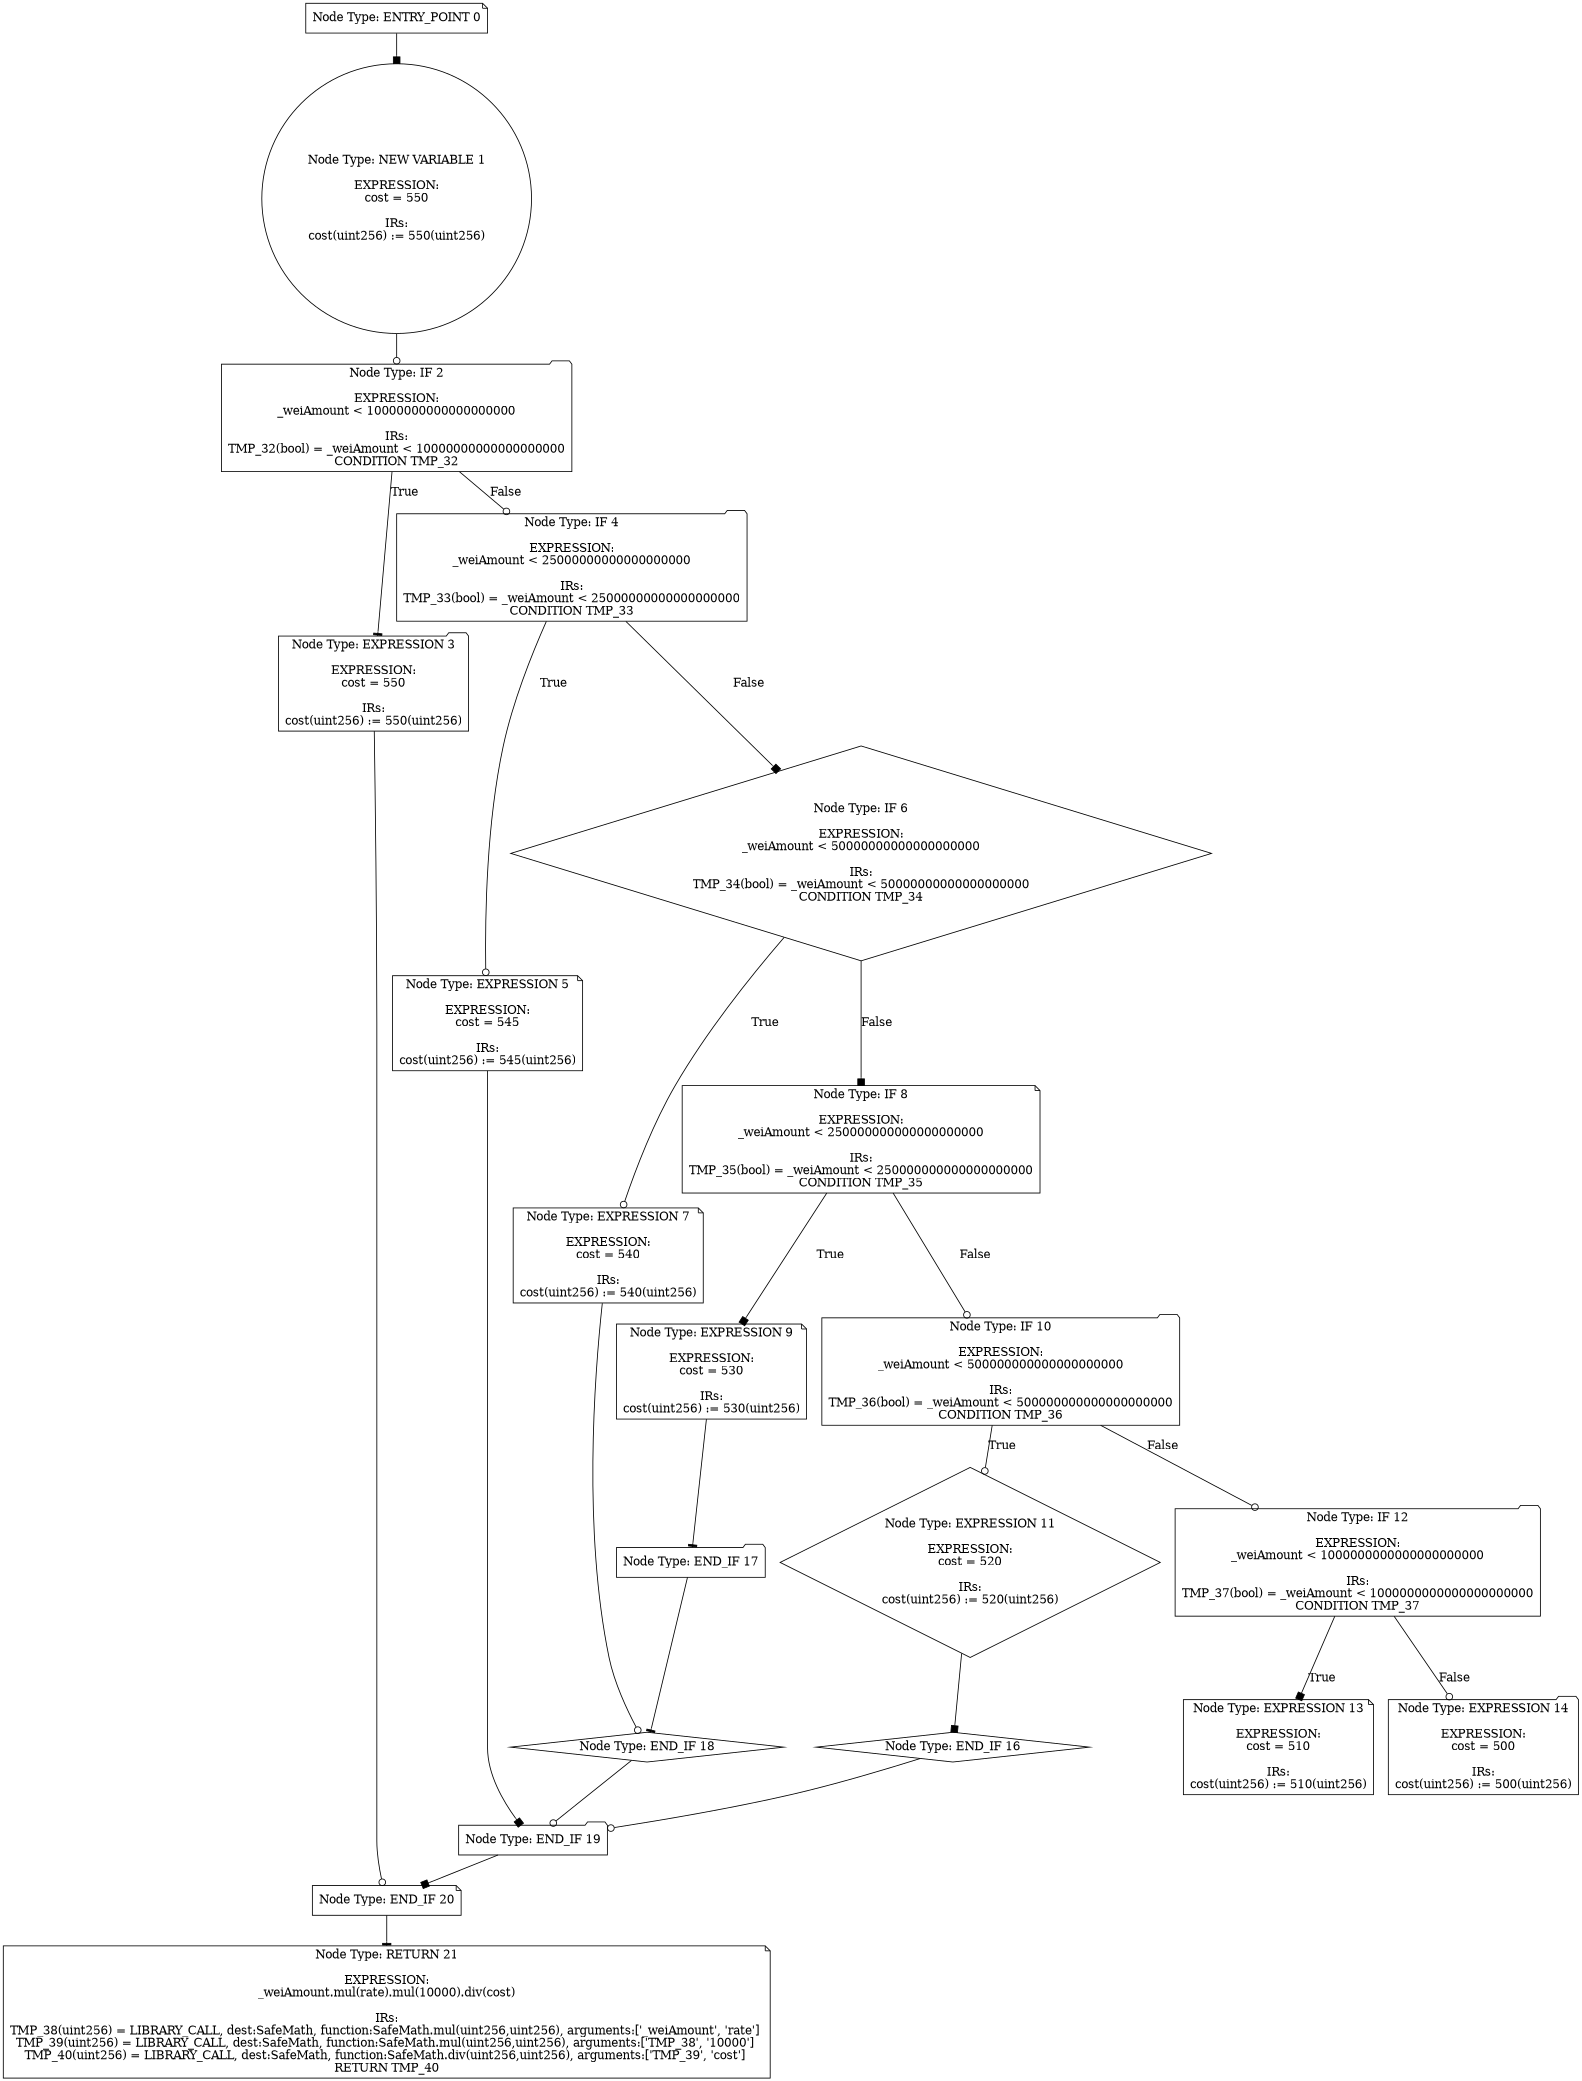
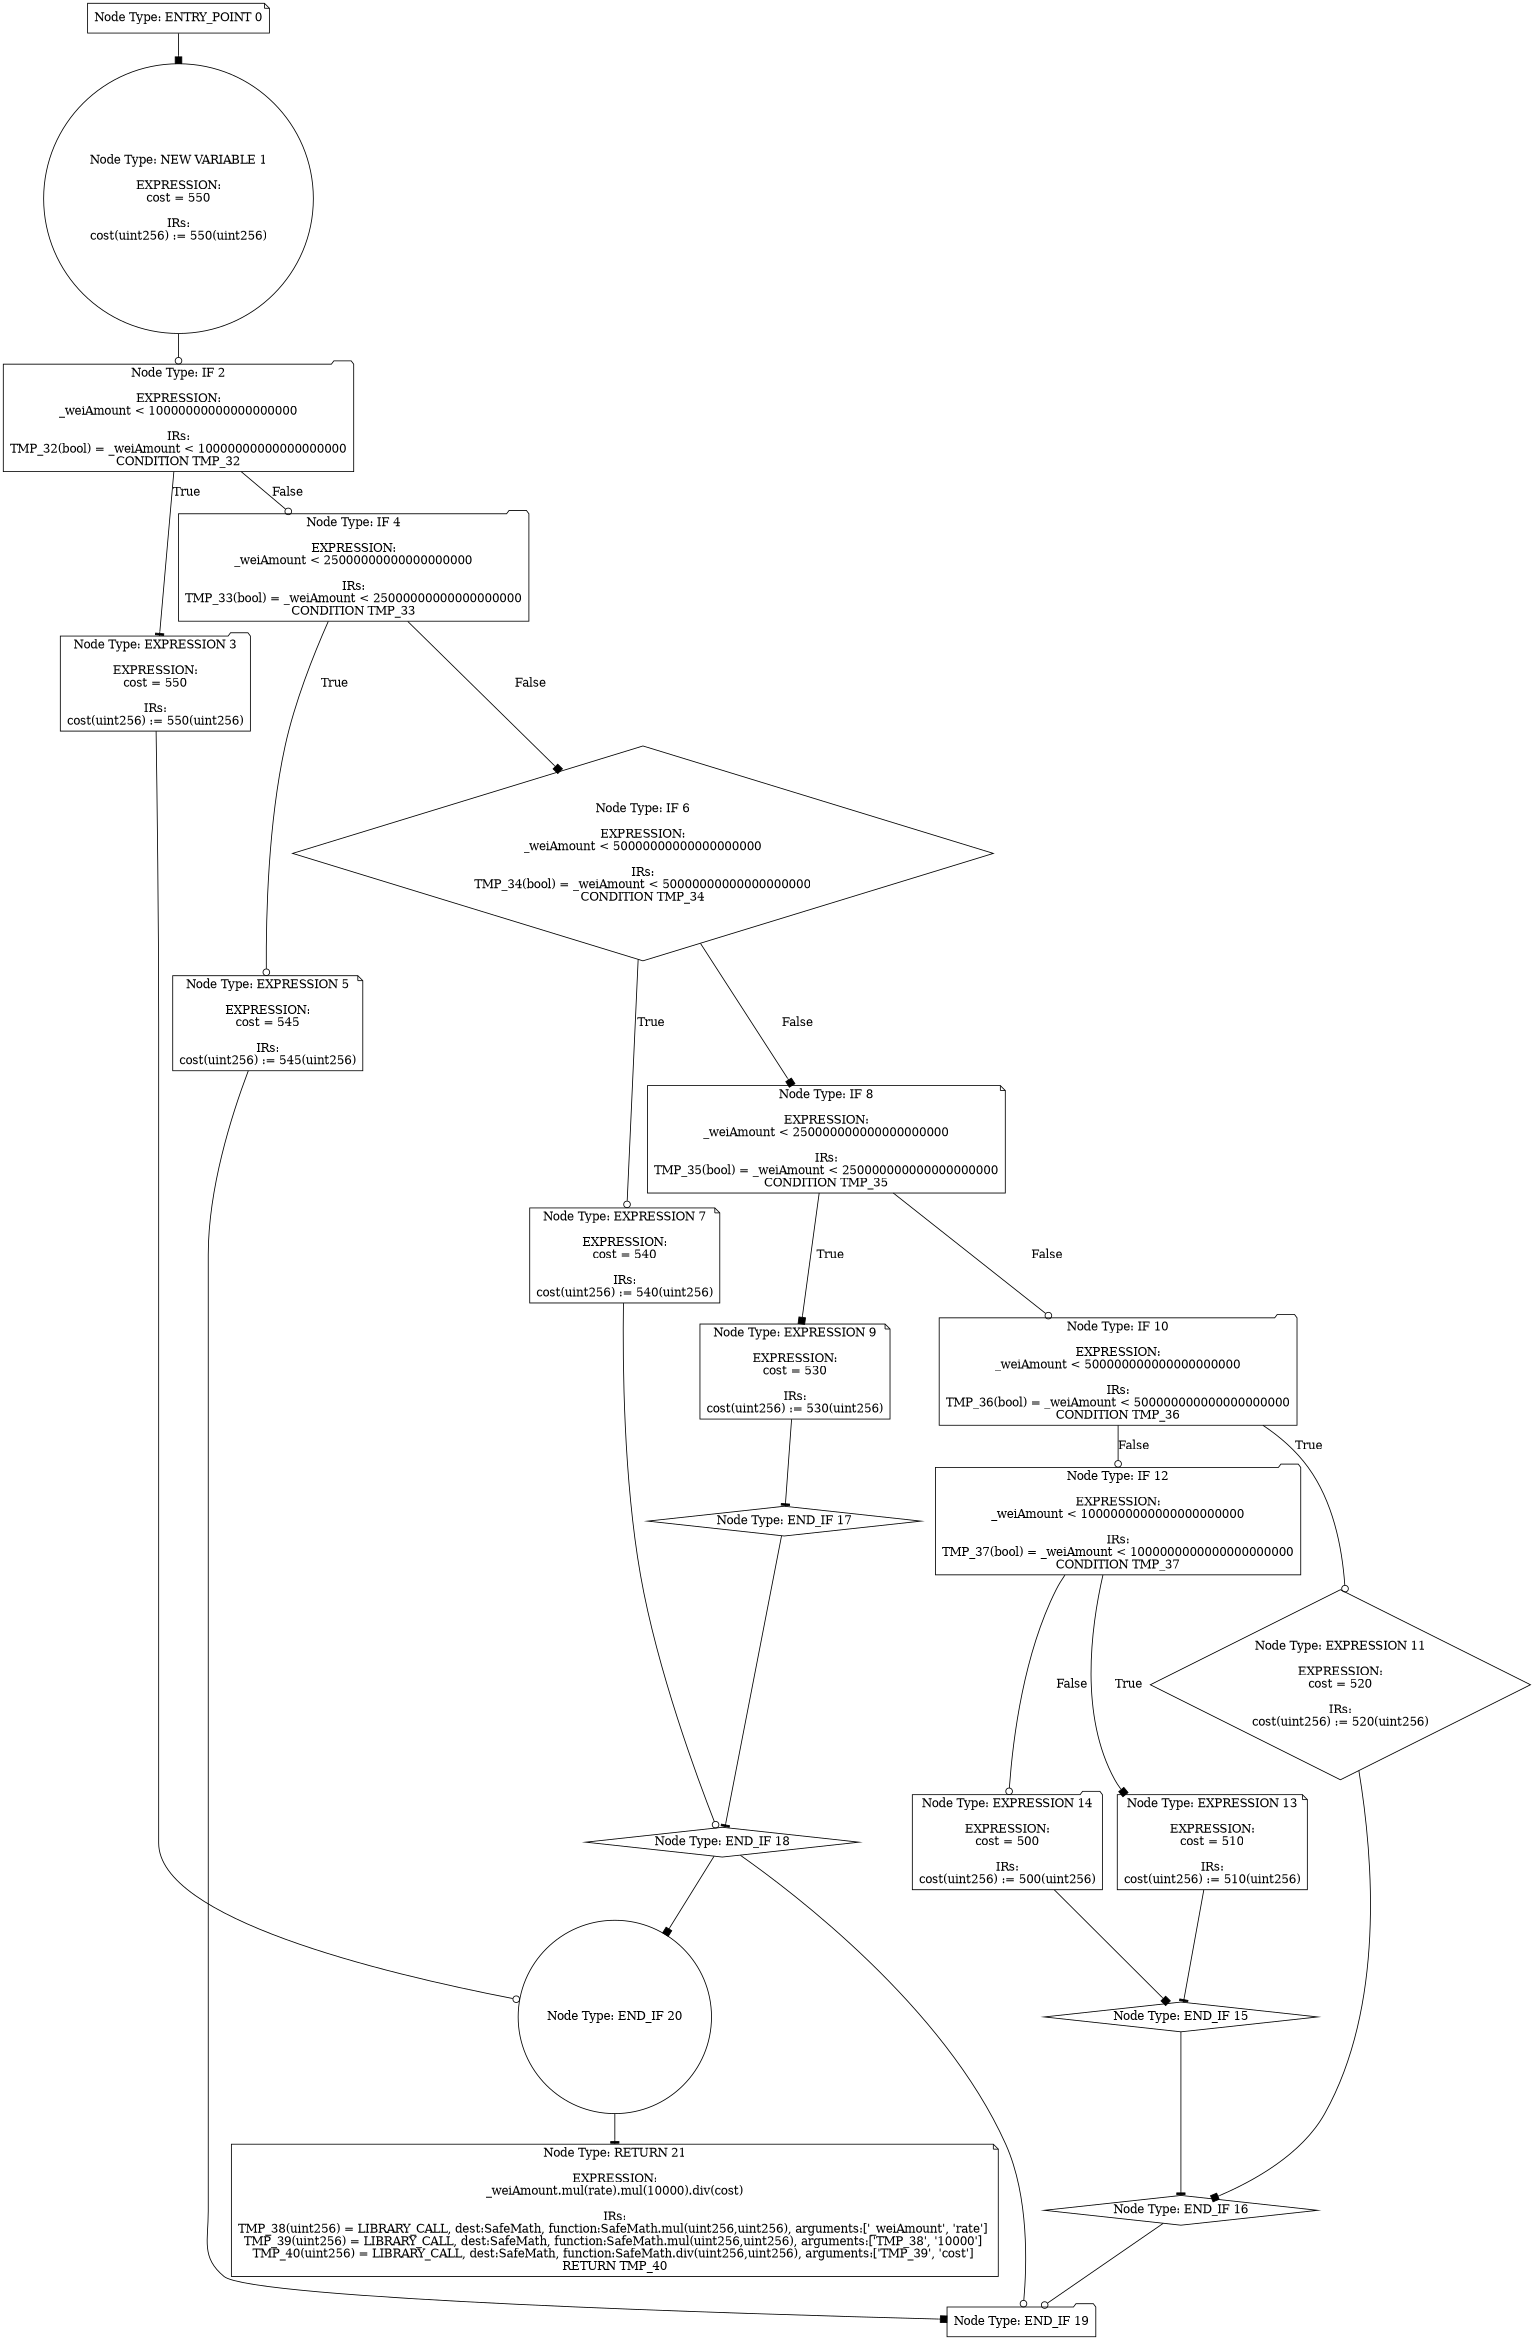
(691, 1562) -> (784, 1521)
(464, 1869) -> (692, 1892)
(387, 1900) -> (615, 2017)
none -> (1181, 2017)
